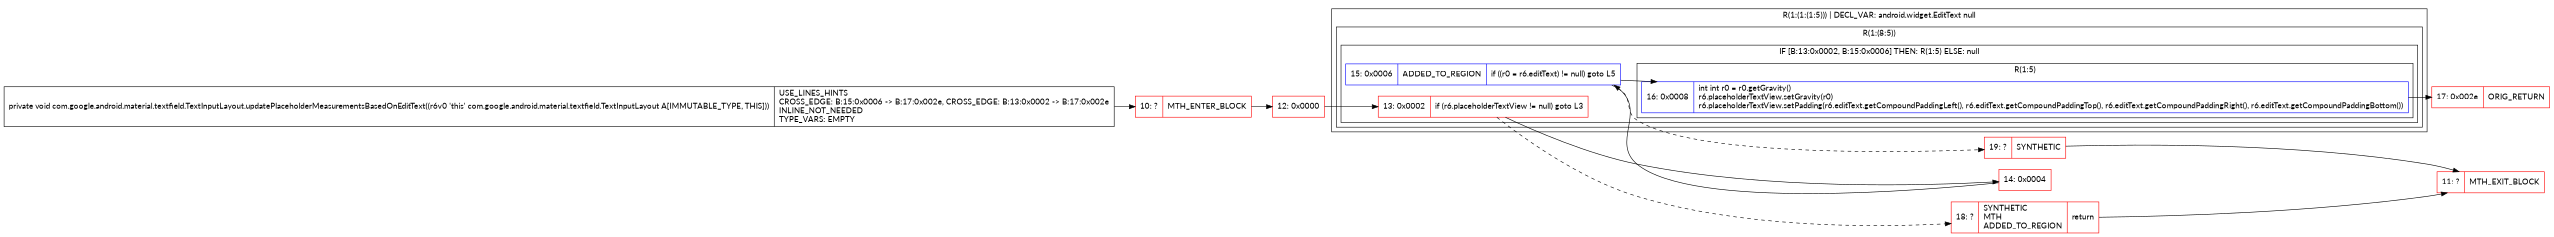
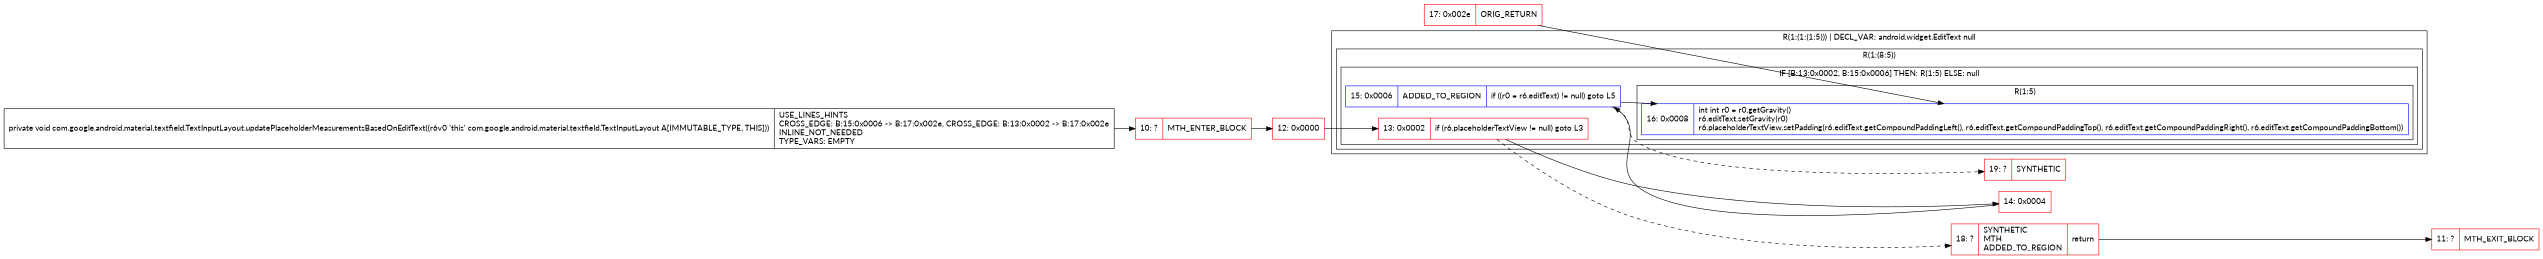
(1766, 97) -> (1743, 119)
(2417, 97) -> (1728, 62)
(2260, 148) -> none
